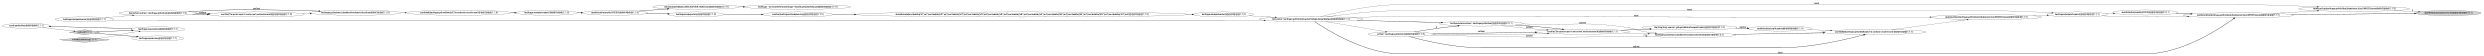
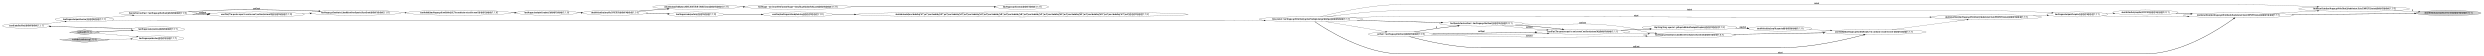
none -> (1022, 7)
(1224, 14) -> none
(58, 29) -> (54, 23)
(115, 35) -> (116, 35)
(115, 36) -> (118, 39)
